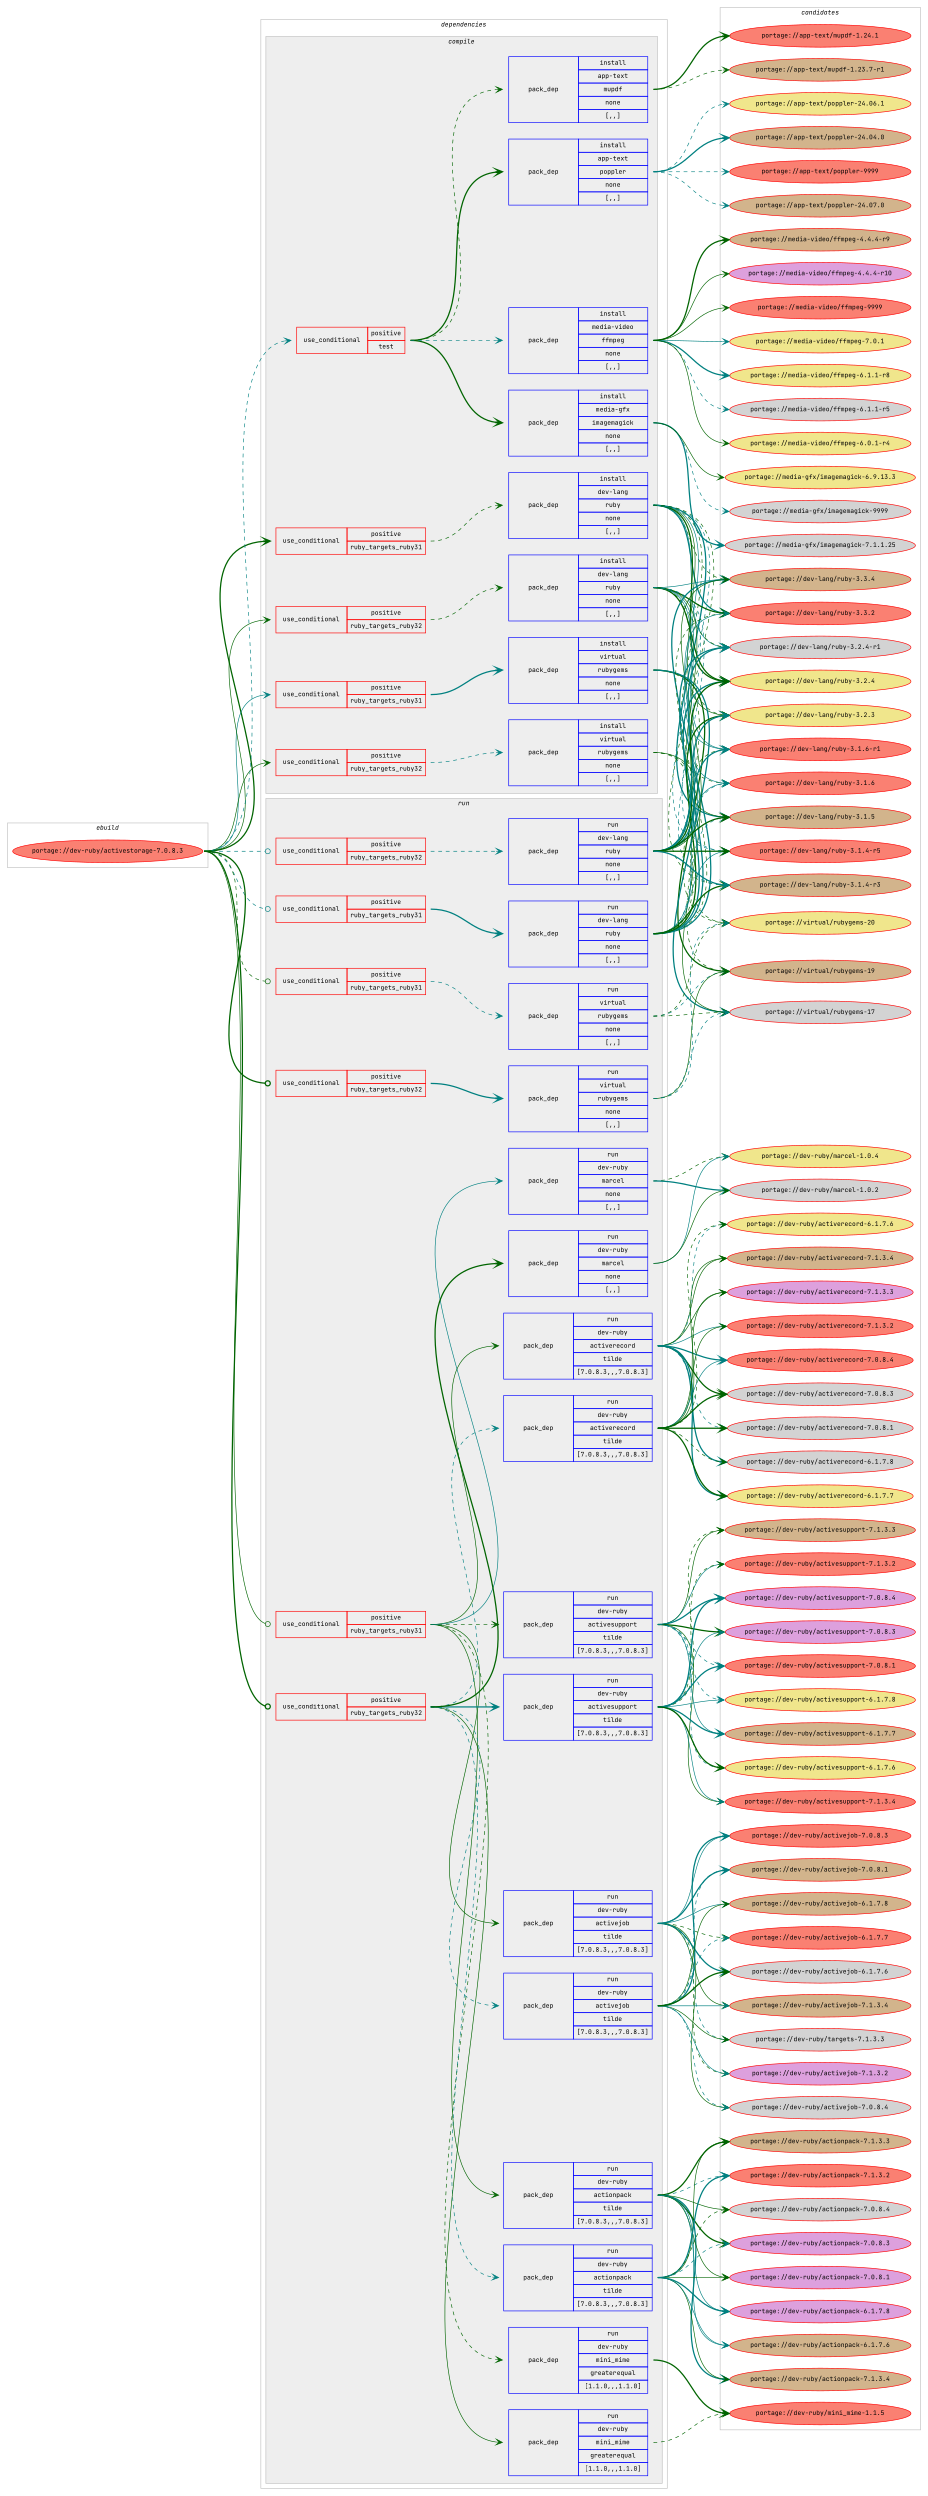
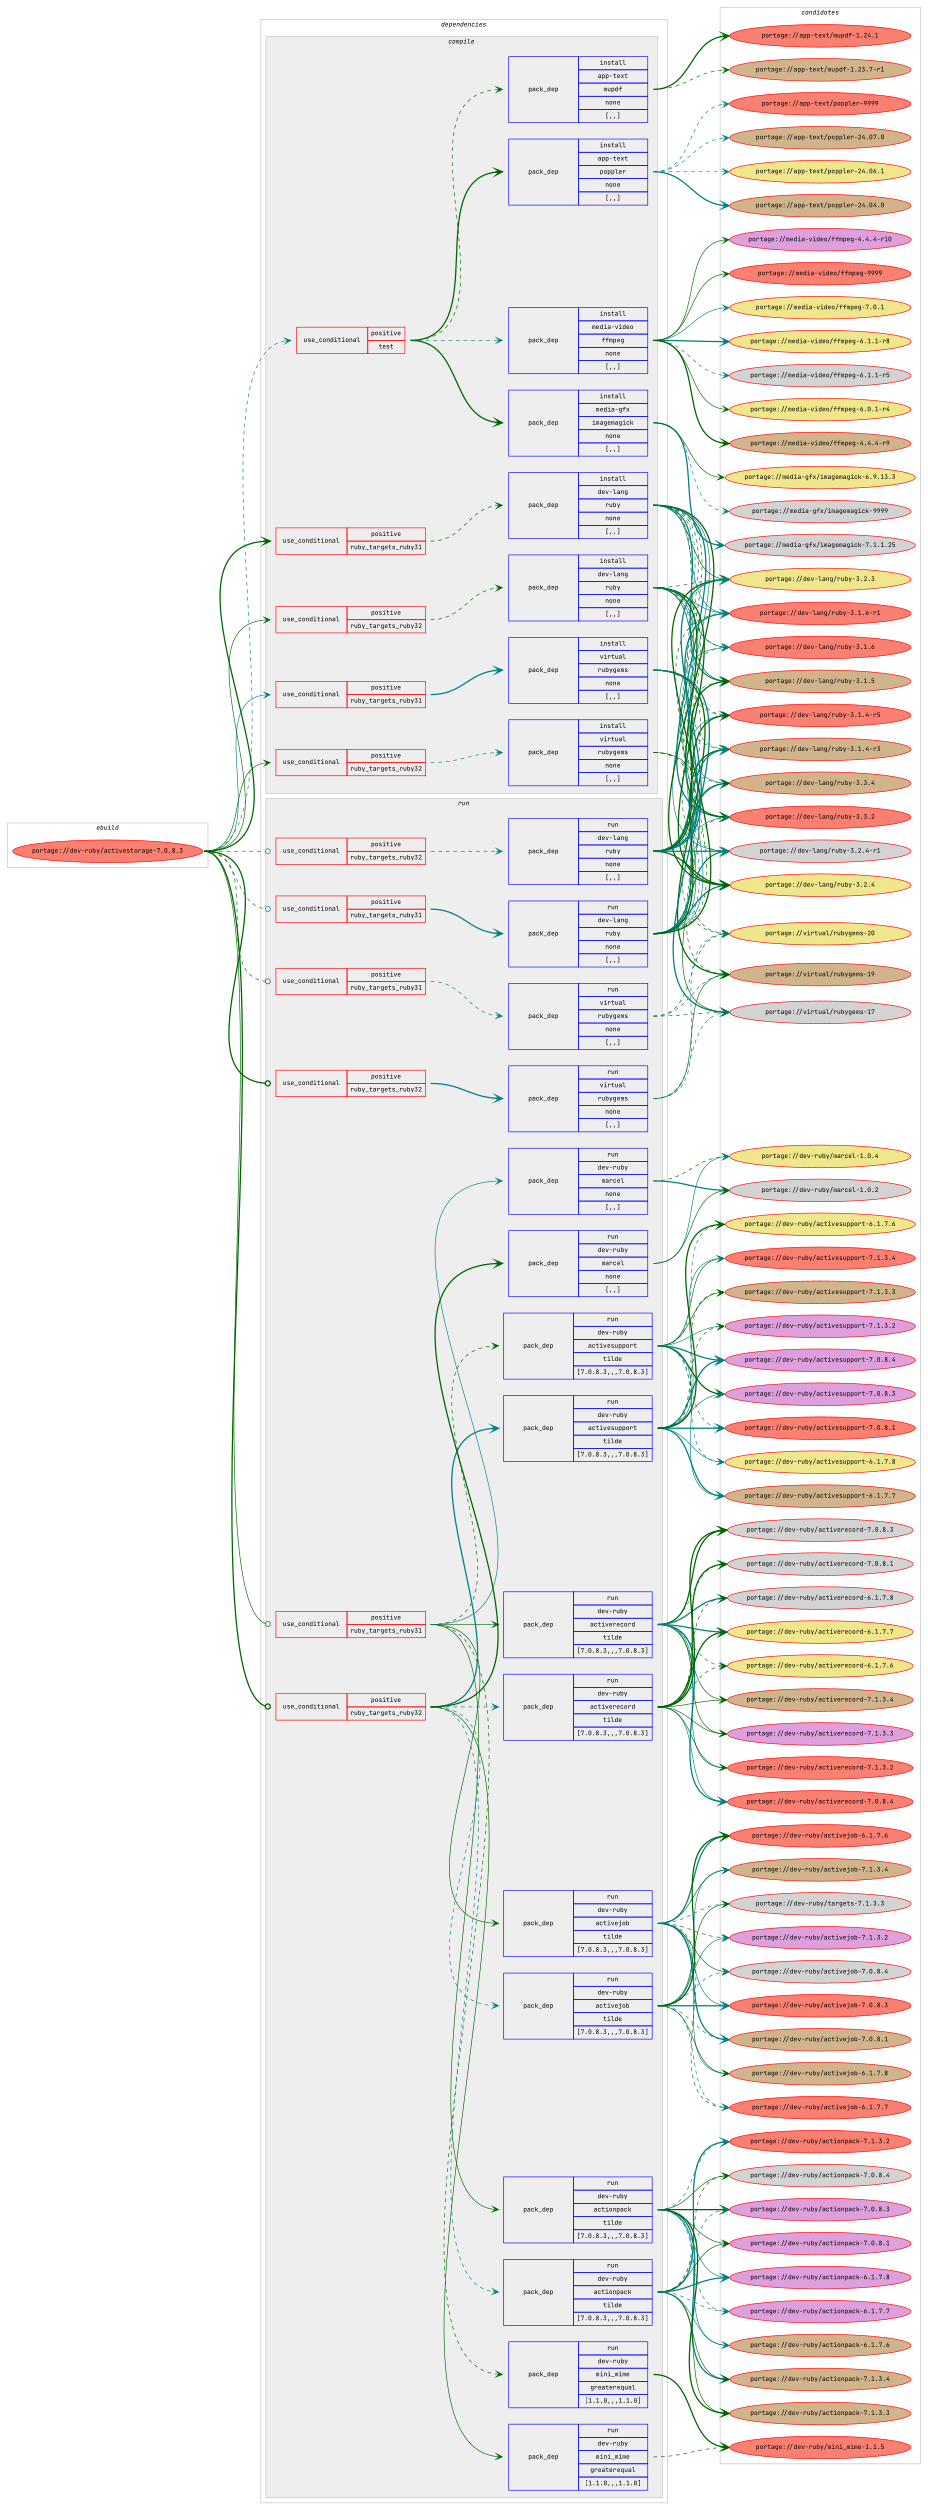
(820, 1564) -> (820, 1326)
(820, 1972) -> (820, 1836)
none -> (820, 2312)
